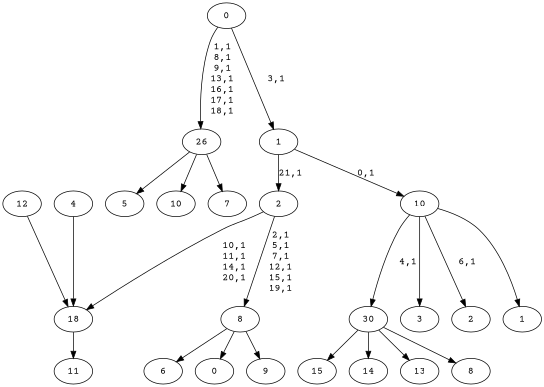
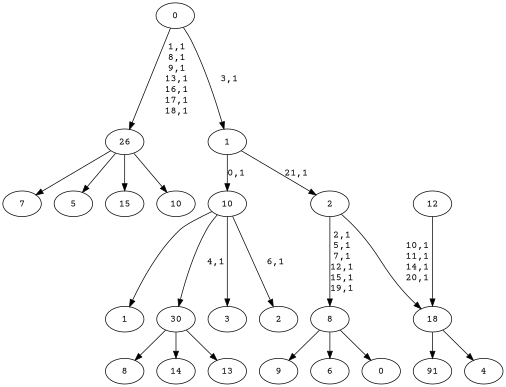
(73, 258) -> (456, 343)
(345, 343) -> (125, 169)
(73, 371) -> (432, 371)
